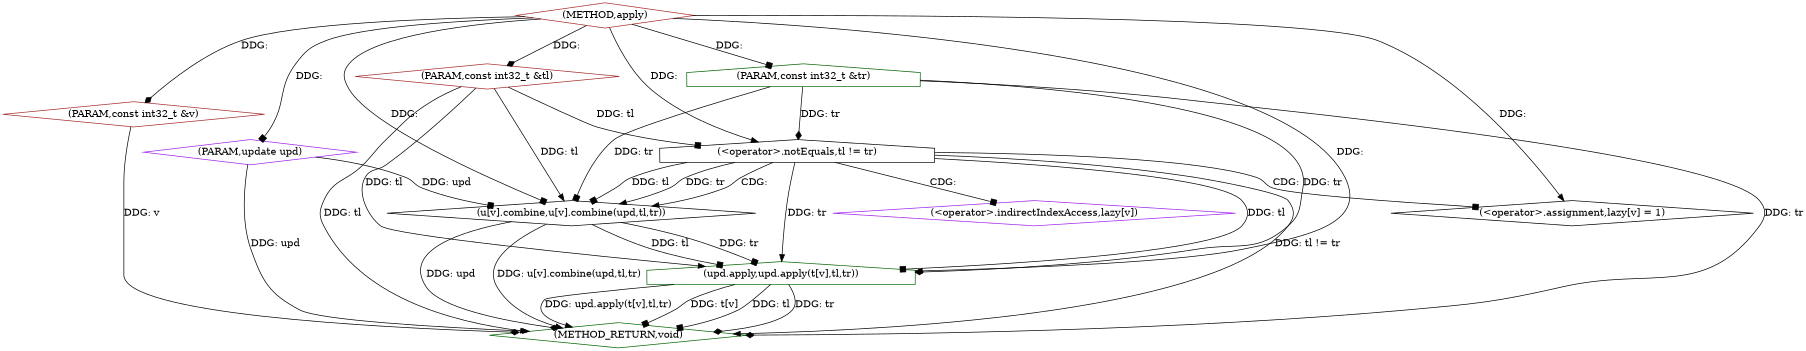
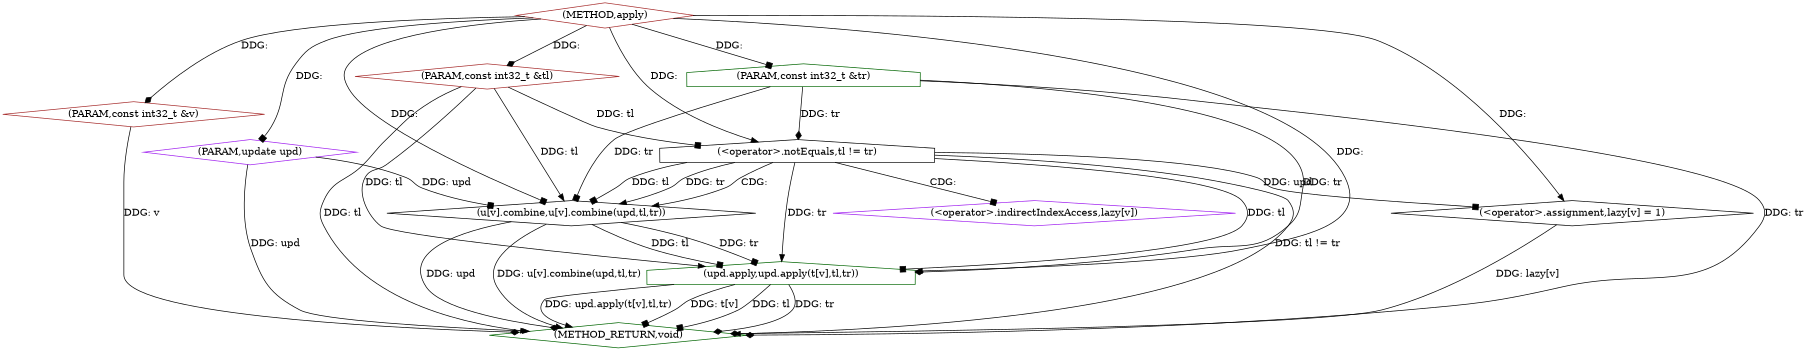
(1288, 183) -> (1288, 183)
none -> (1158, 325)
